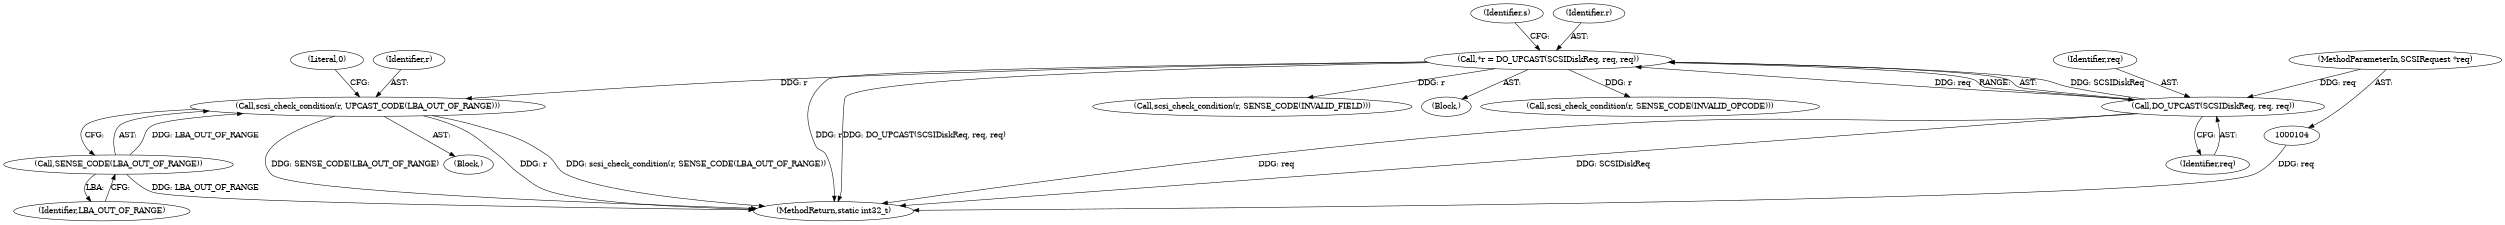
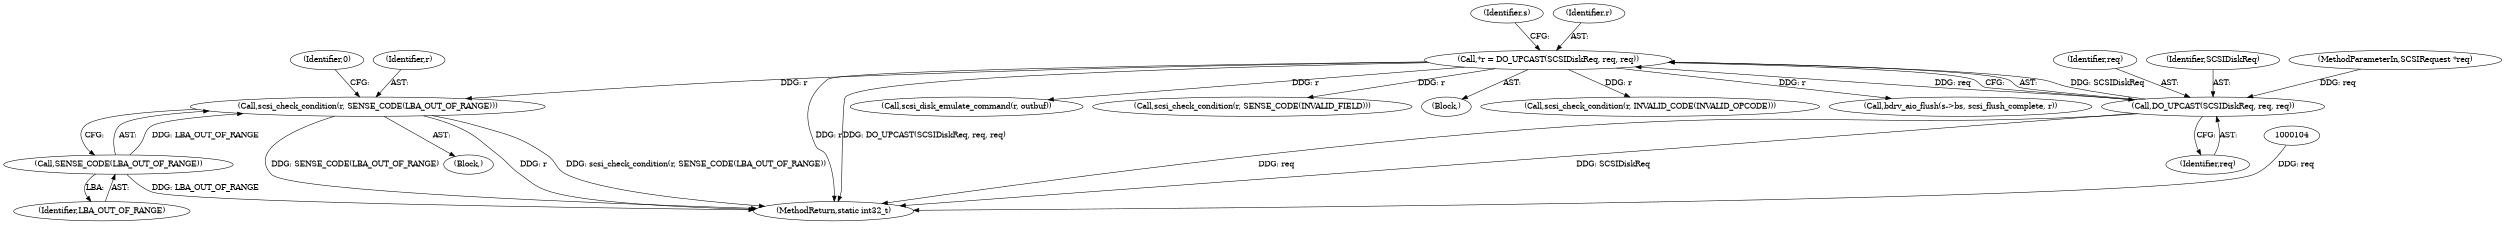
(327, 60) -> (327, 60)
none -> (2213, 60)
(1996, 83) -> (1996, 83)
(2352, 100) -> none
(368, 107) -> (368, 107)
none -> (967, 107)
(1650, 107) -> (1650, 107)
none -> (1961, 107)
(122, 188) -> (122, 188)
